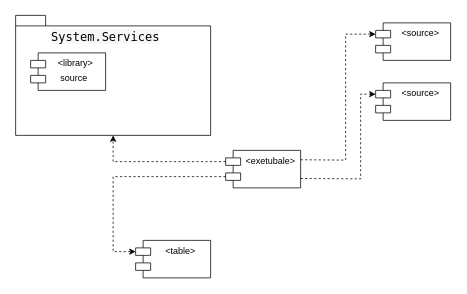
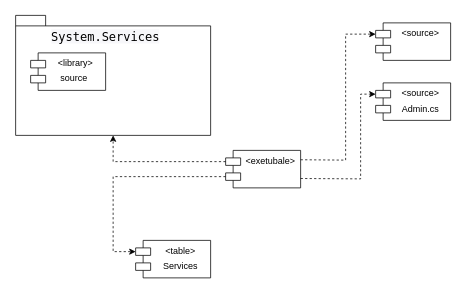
none -> (420, 109)
none -> (180, 267)
